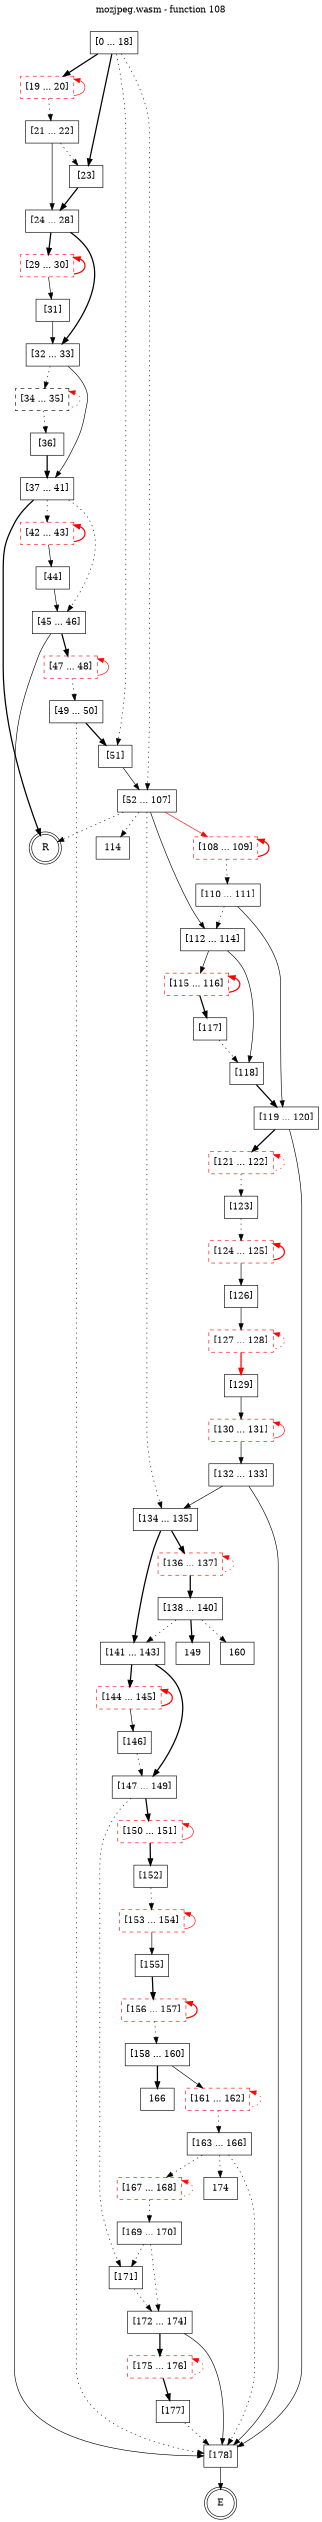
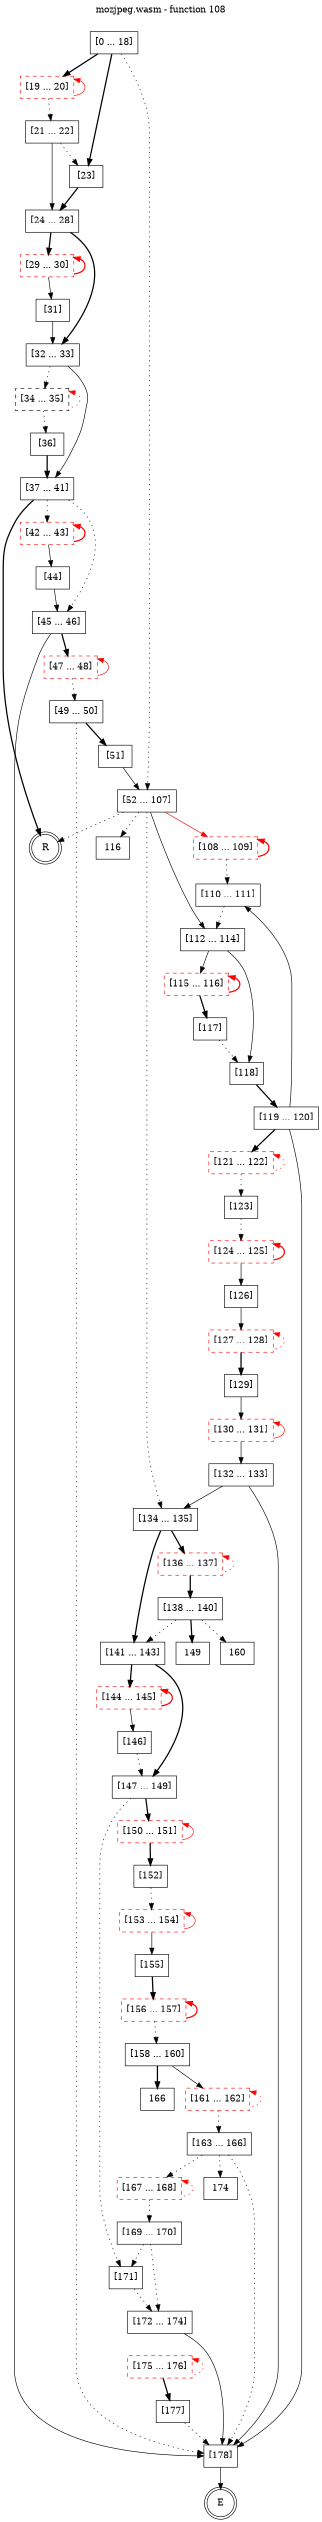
(126, 396) -> none
(113, 848) -> (113, 848)
(281, 997) -> (292, 1002)
(241, 1360) -> (241, 1360)
(160, 2342) -> none
